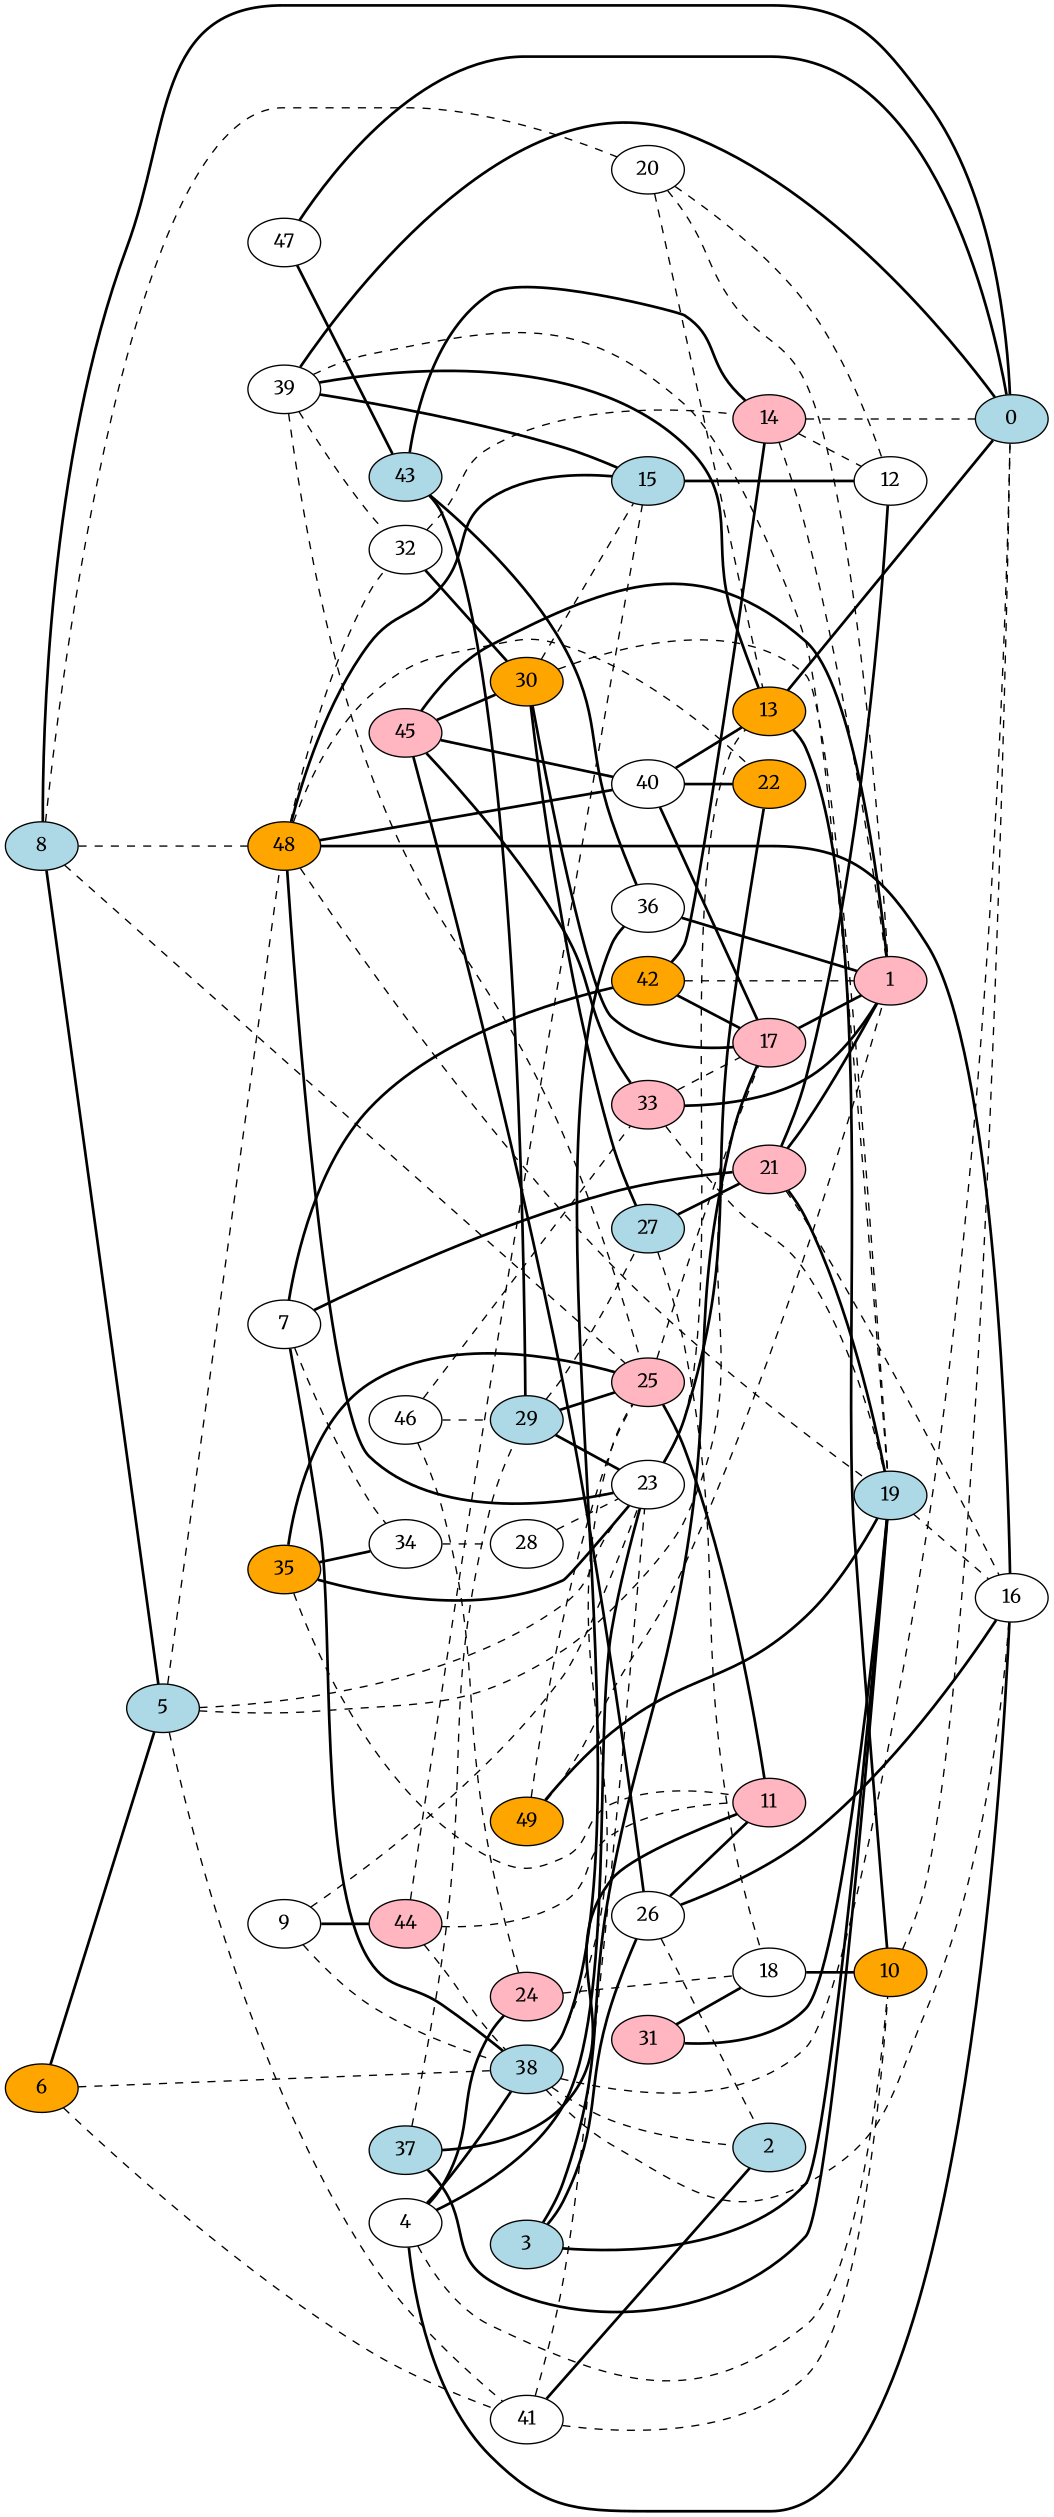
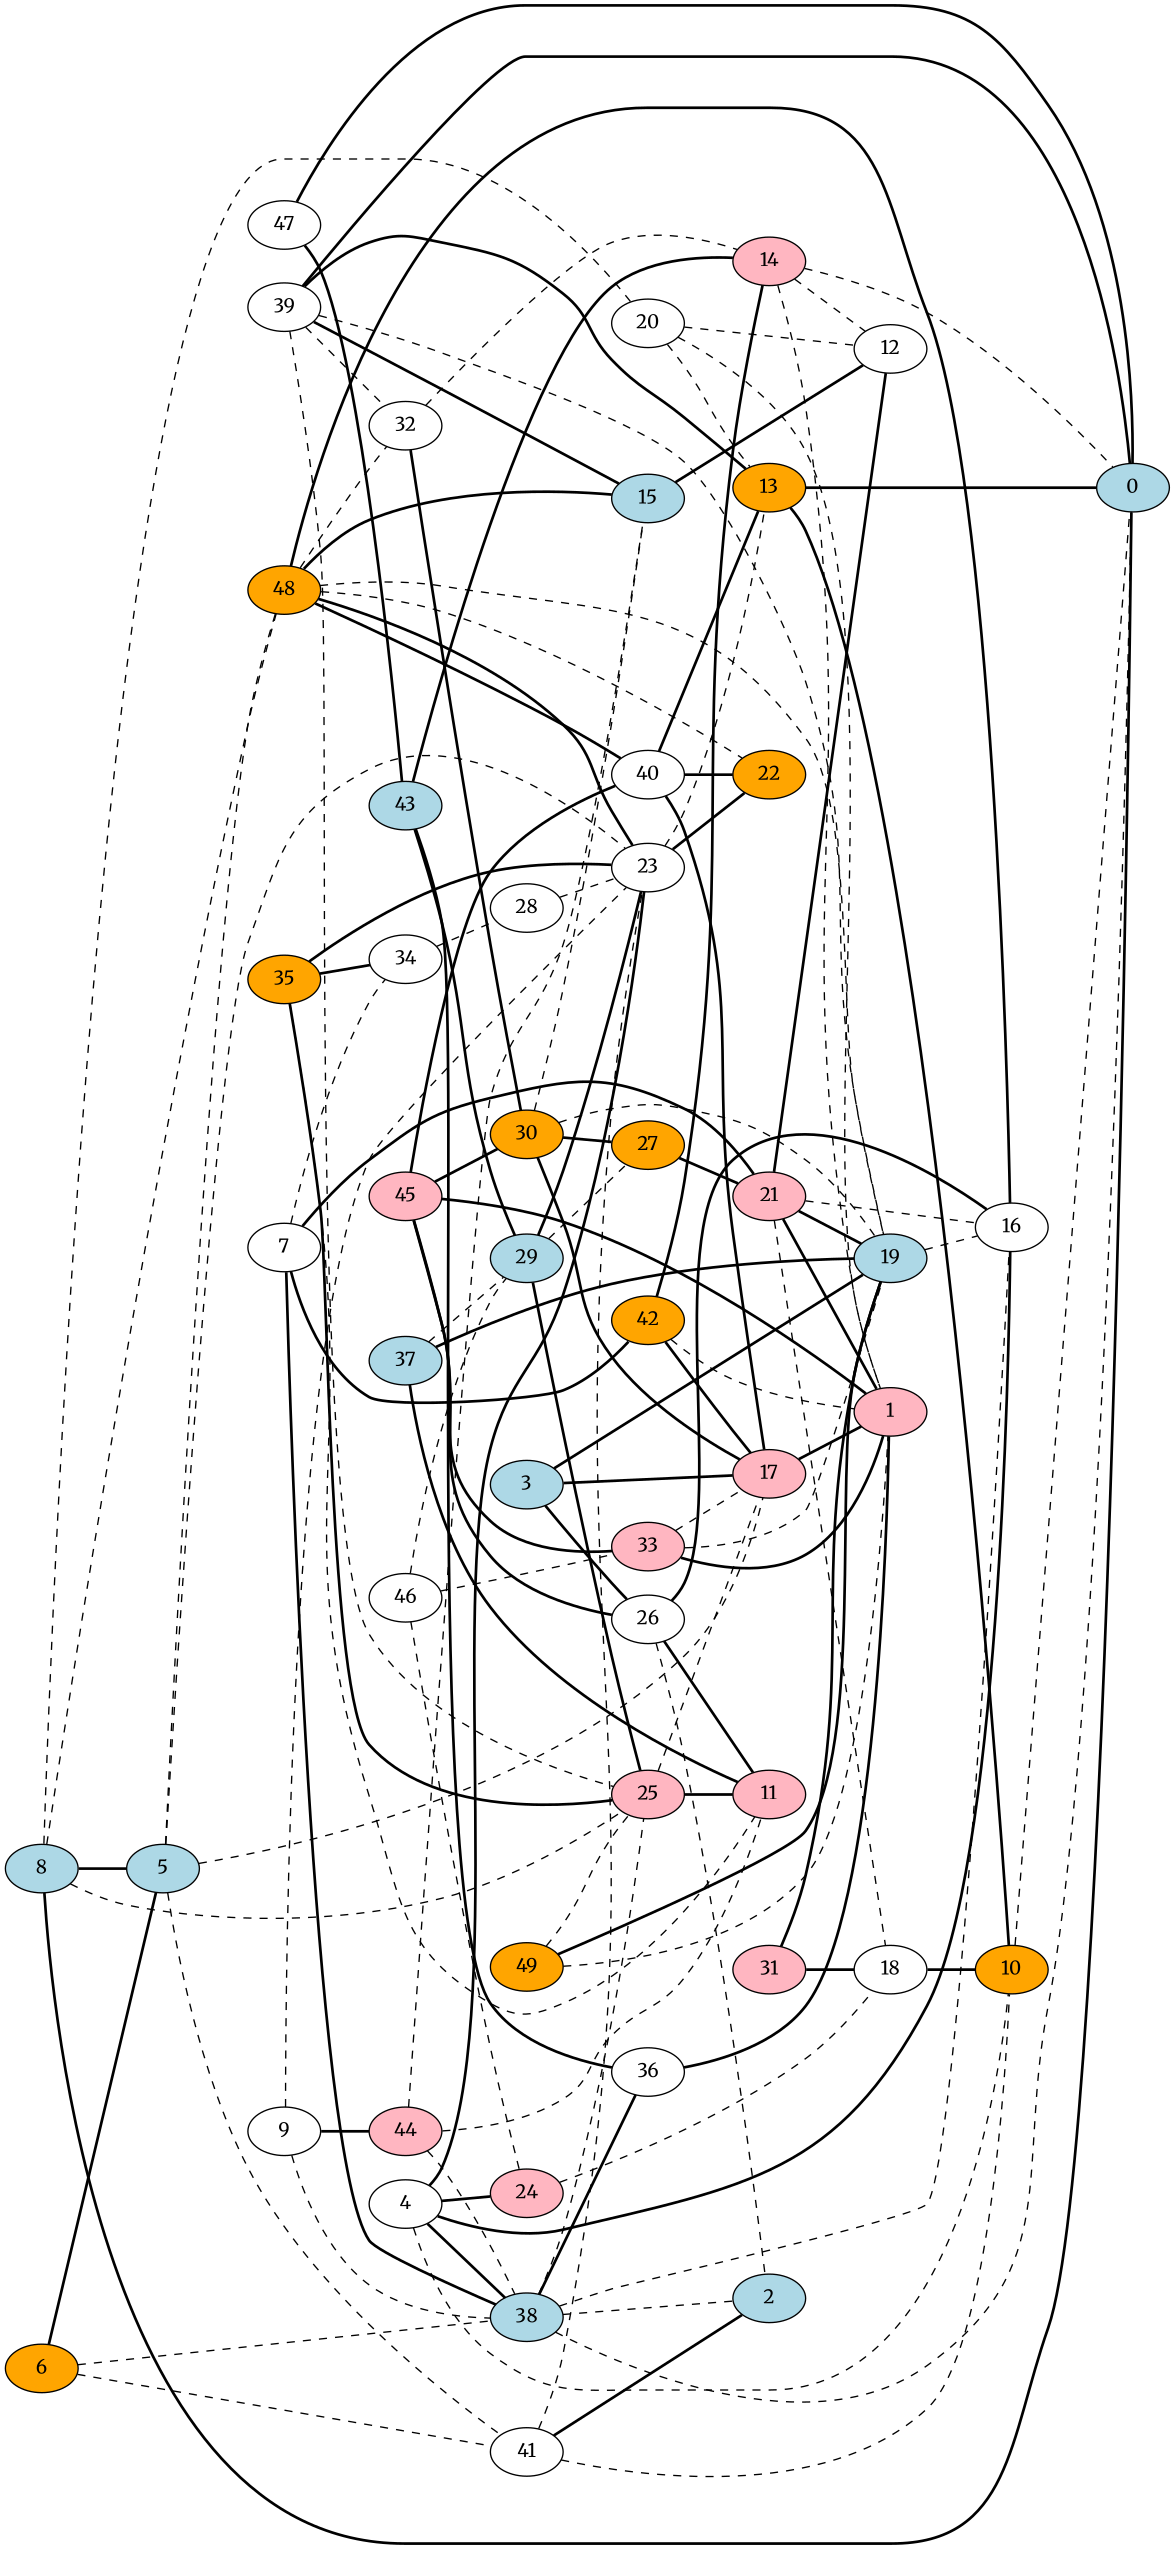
(648, 1229) -> (648, 1145)
(710, 1600) -> (822, 1529)
